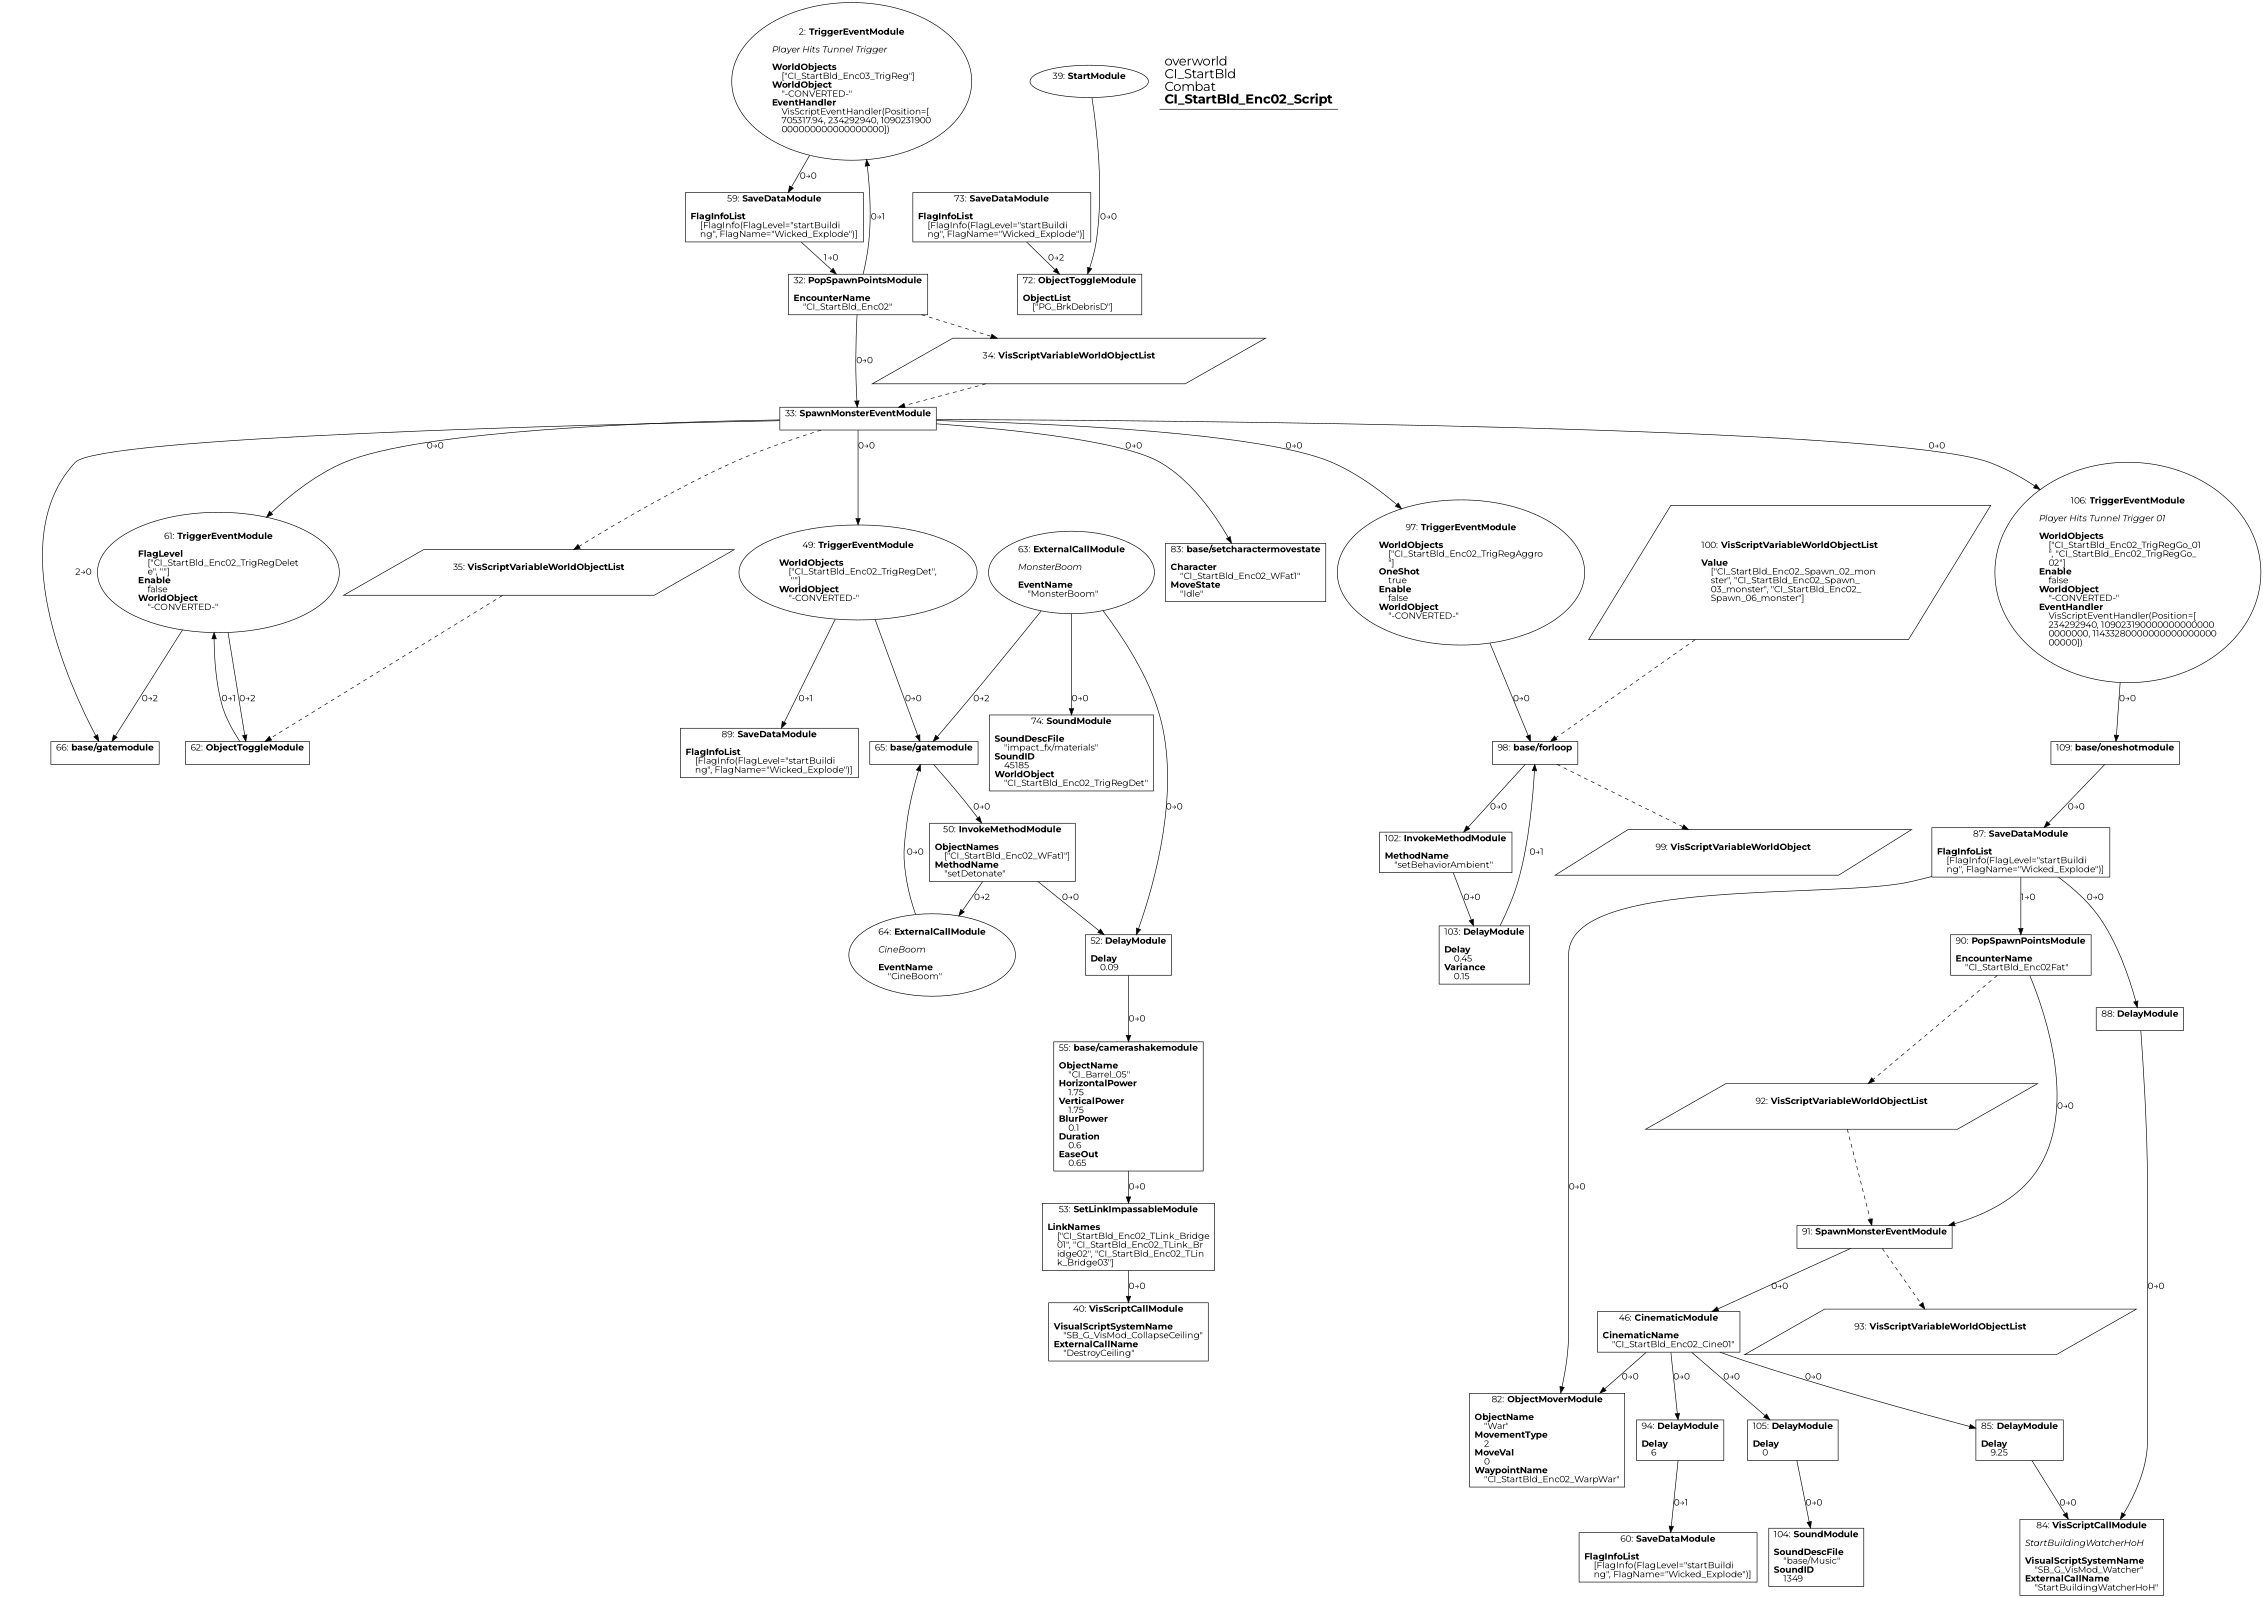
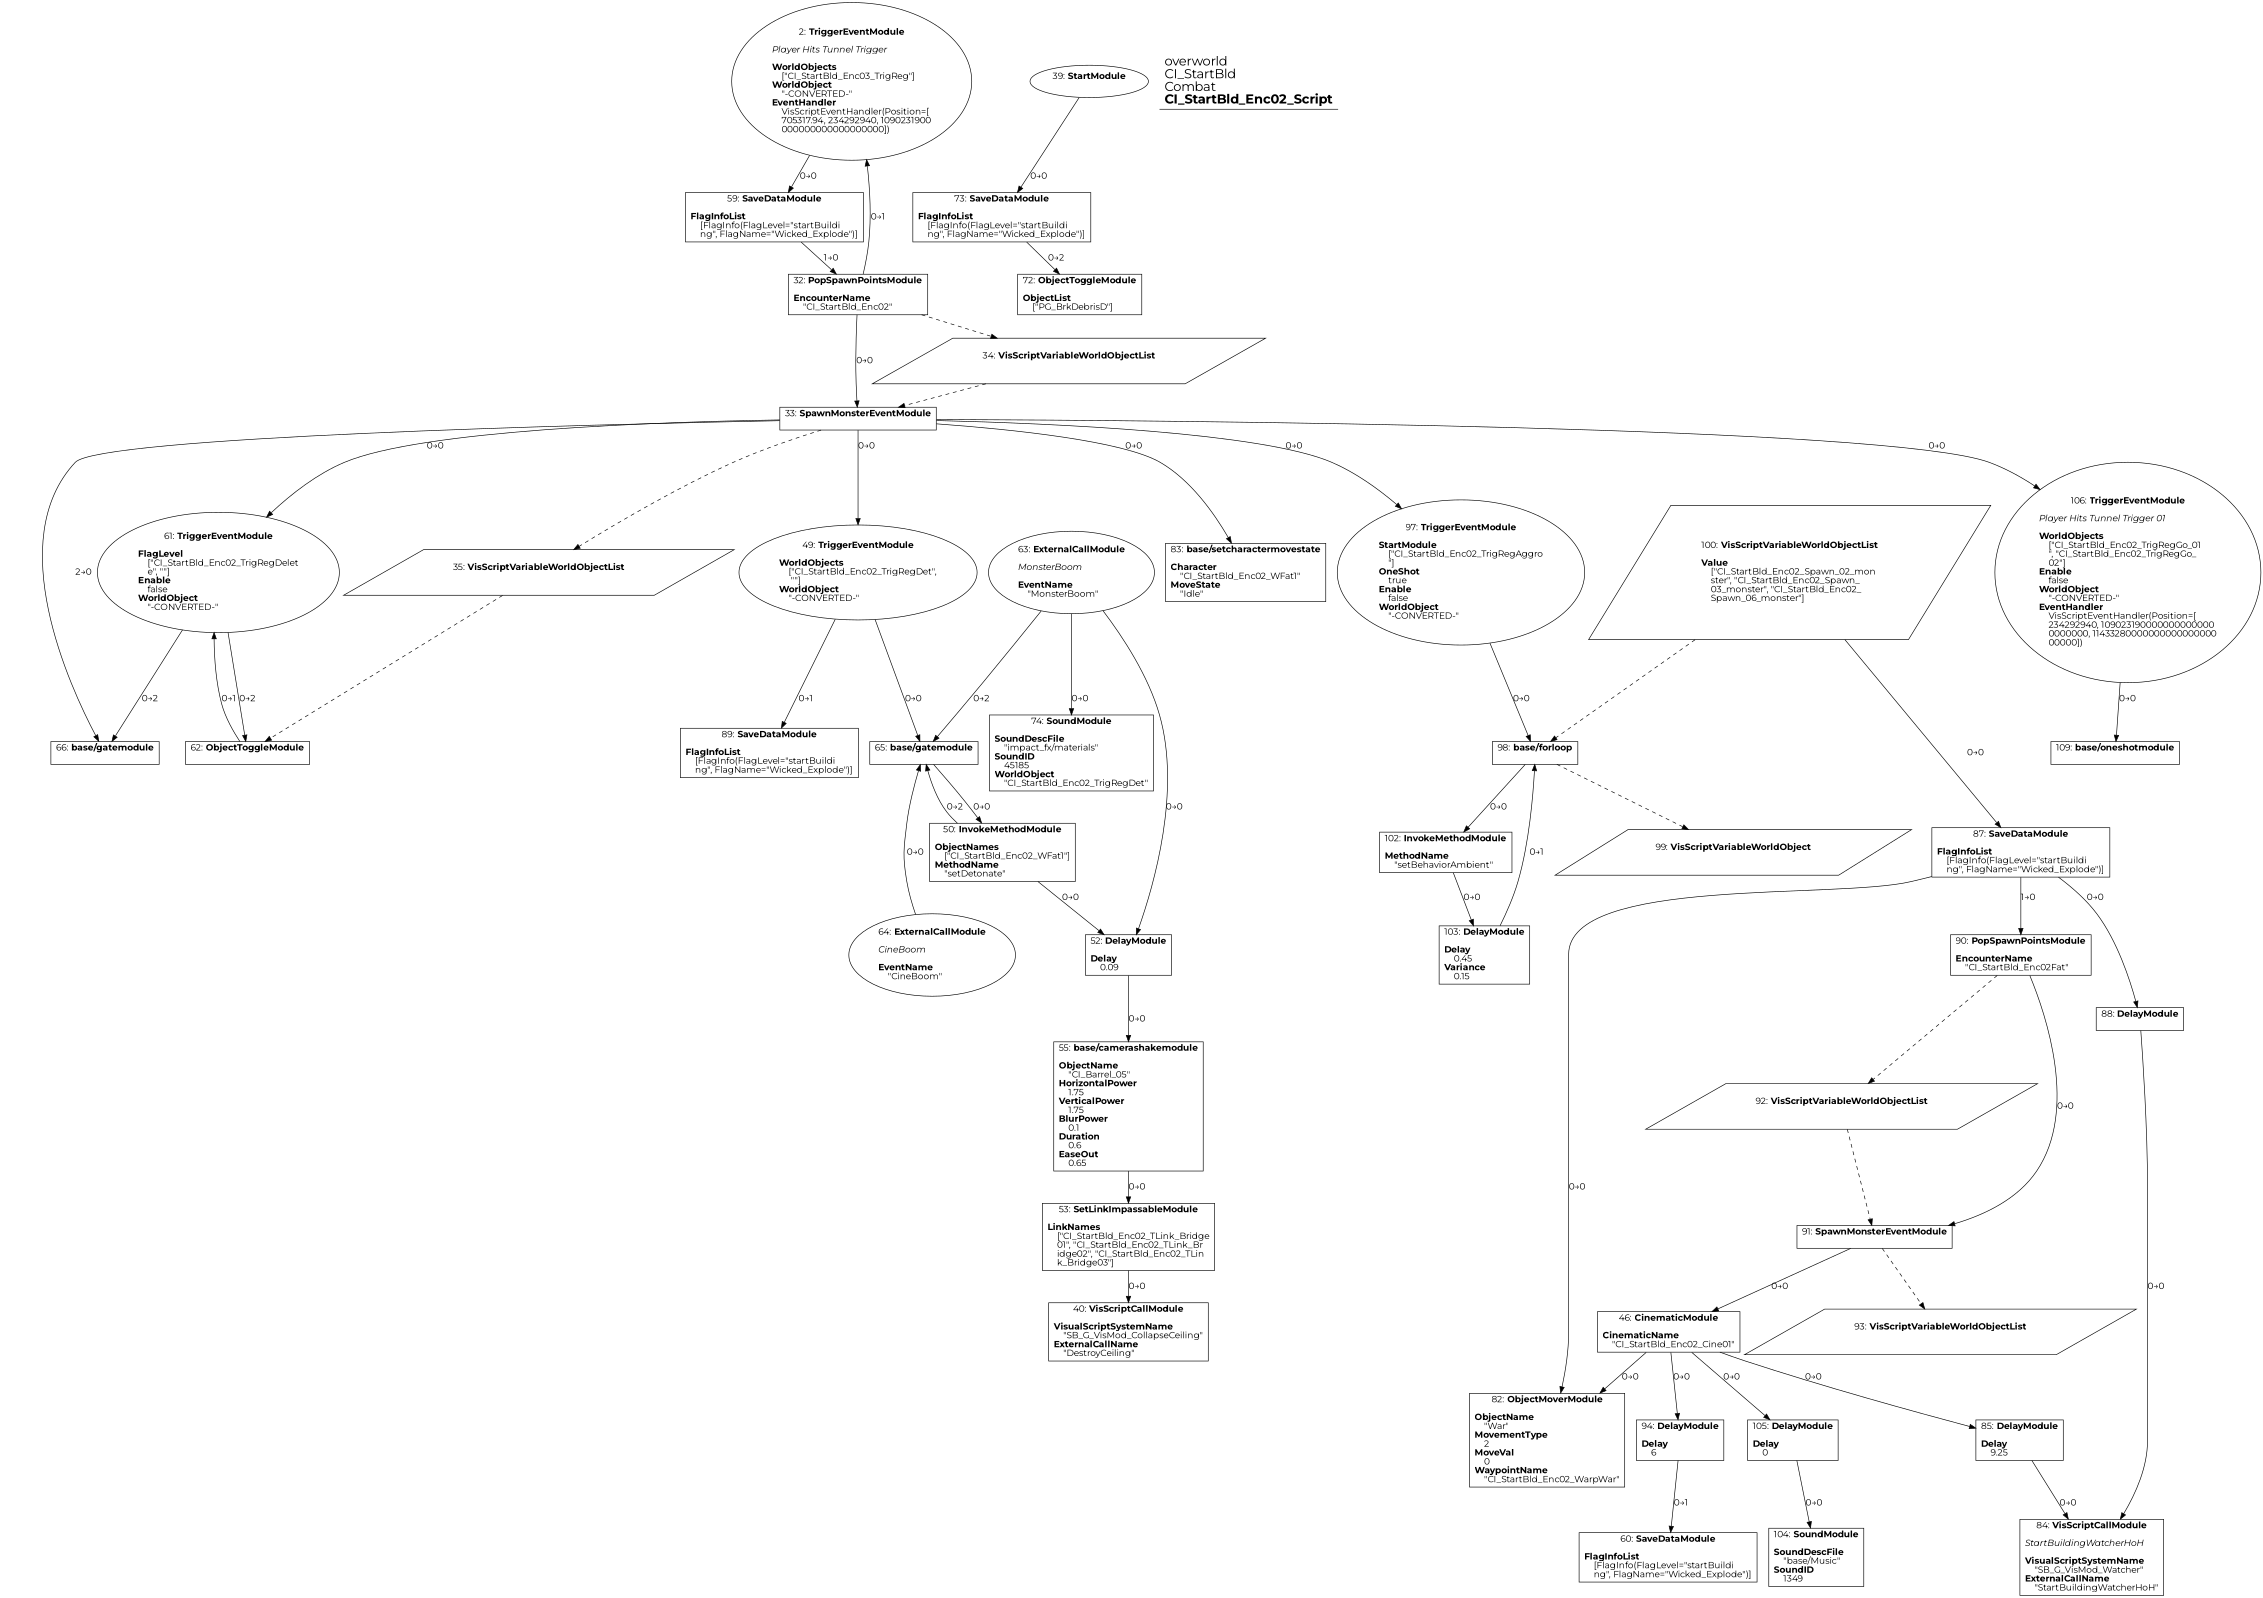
(1100, 183) -> (1050, 142)
(1411, 545) -> (1408, 545)
(2077, 794) -> (1921, 731)
(973, 896) -> (939, 799)
